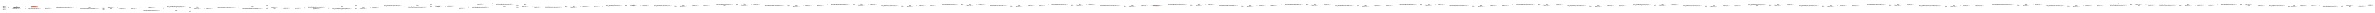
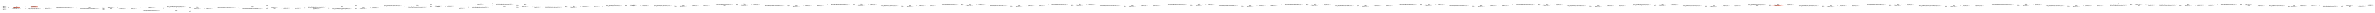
(1778, 5) -> (1778, 5)
(1156, 6) -> (1156, 6)
